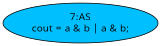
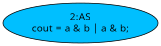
(81, 23) -> (81, 23)
